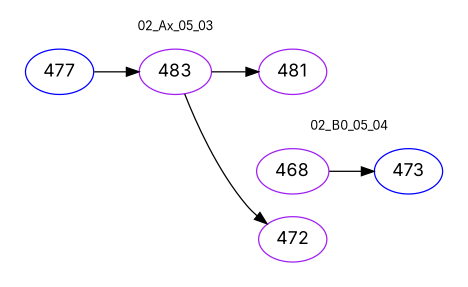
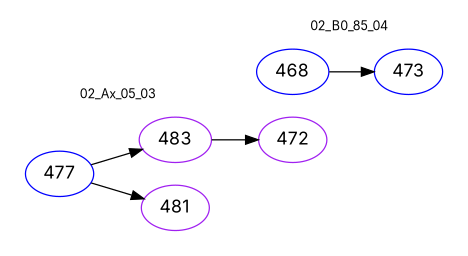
(229, 72) -> (111, 189)
(350, 127) -> (350, 27)
(293, 171) -> (293, 72)
